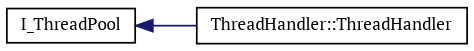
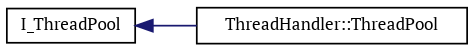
(332, 26) -> (332, 26)
